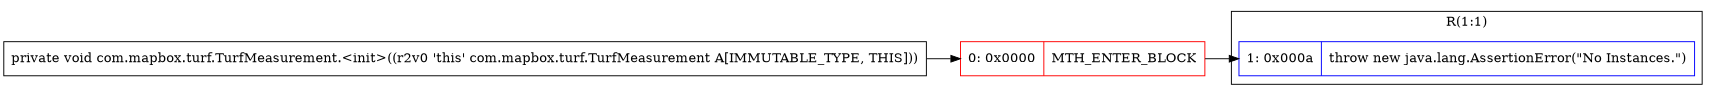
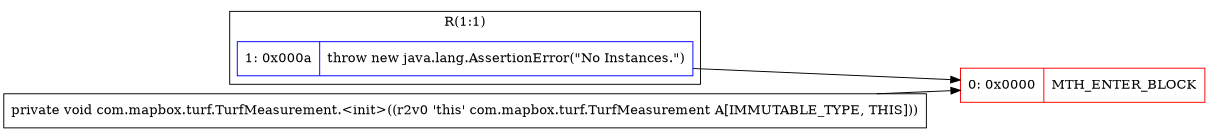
(1217, 59) -> (822, 74)
